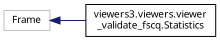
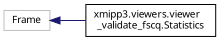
(151, 20) -> (151, 20)
